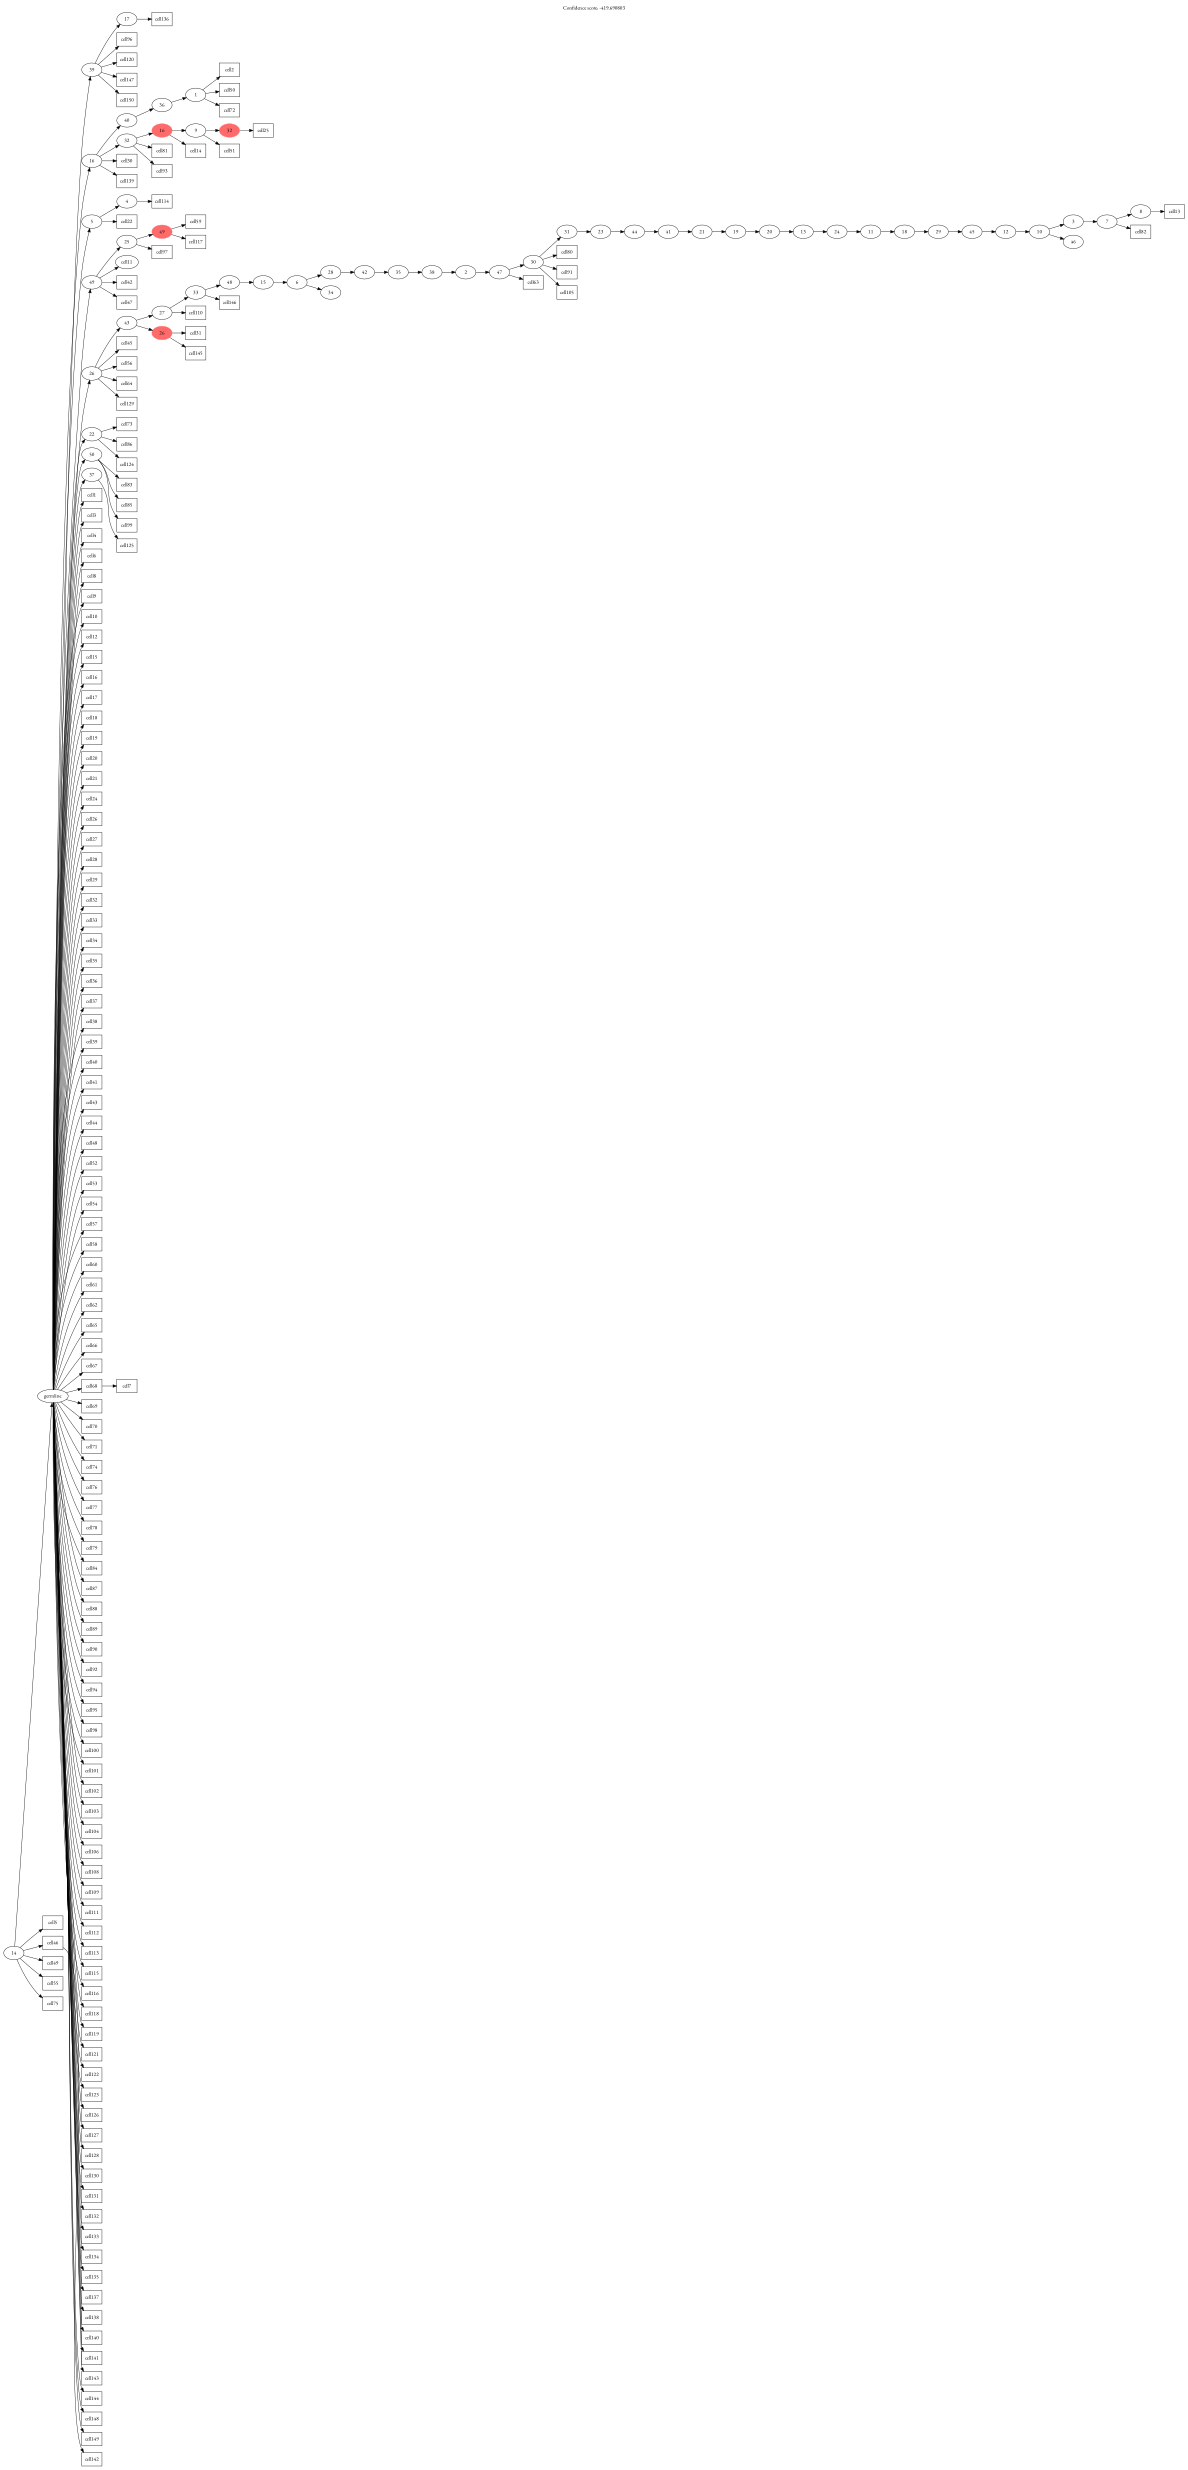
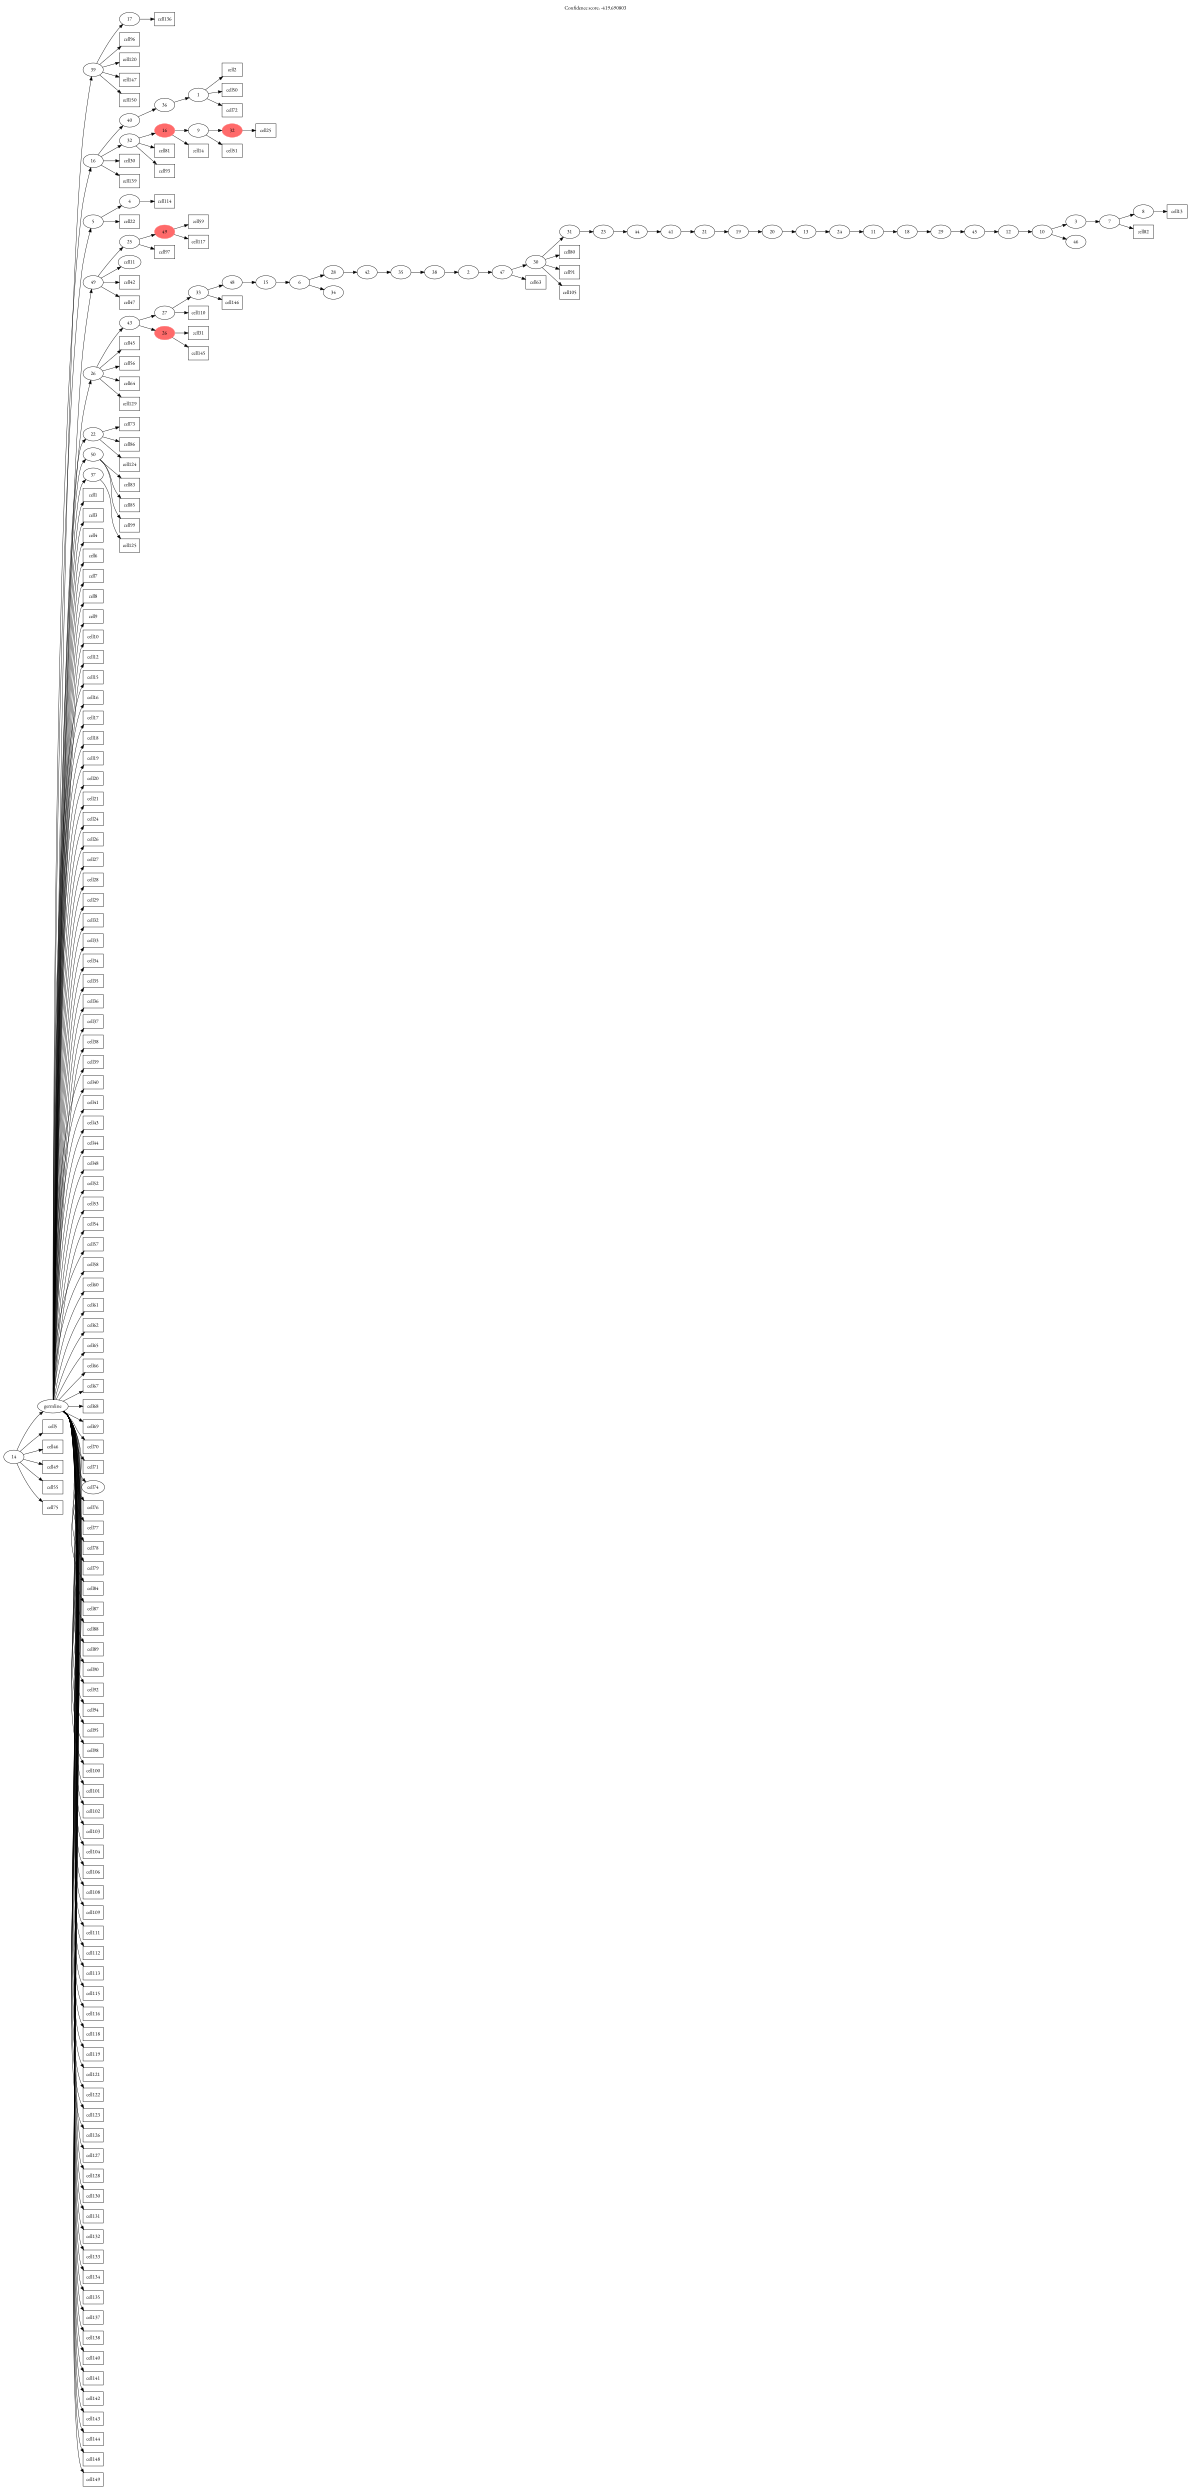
(108, 1386) -> (61, 992)
(92, 1467) -> (93, 1487)
(77, 2197) -> (76, 1899)
